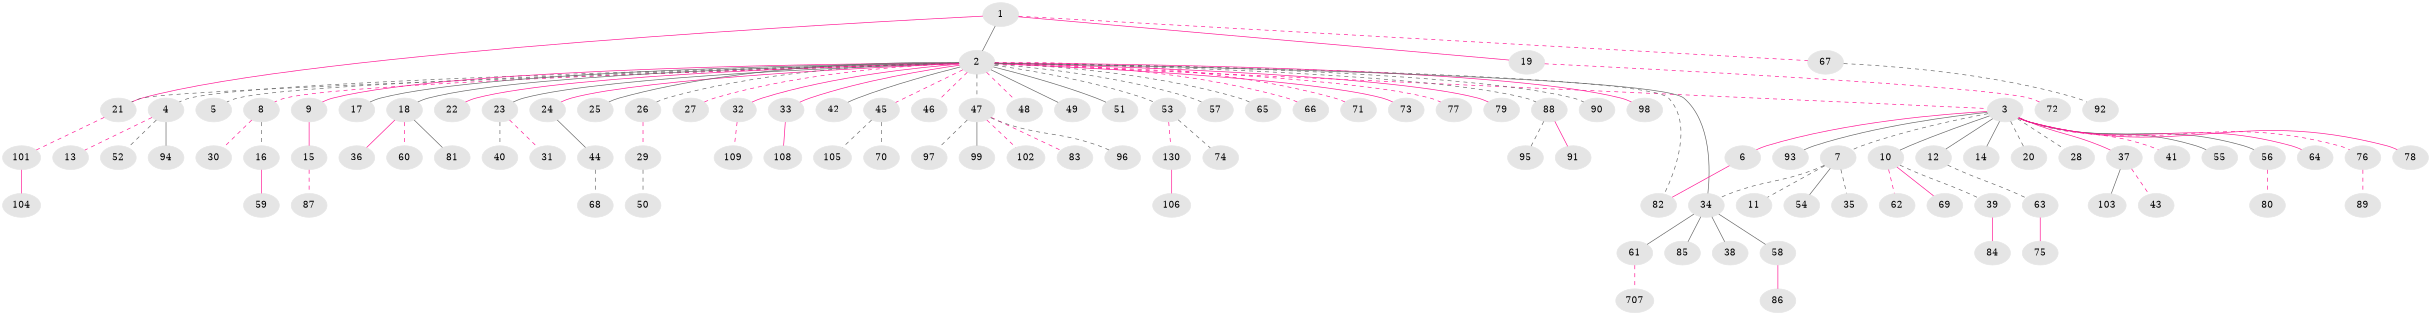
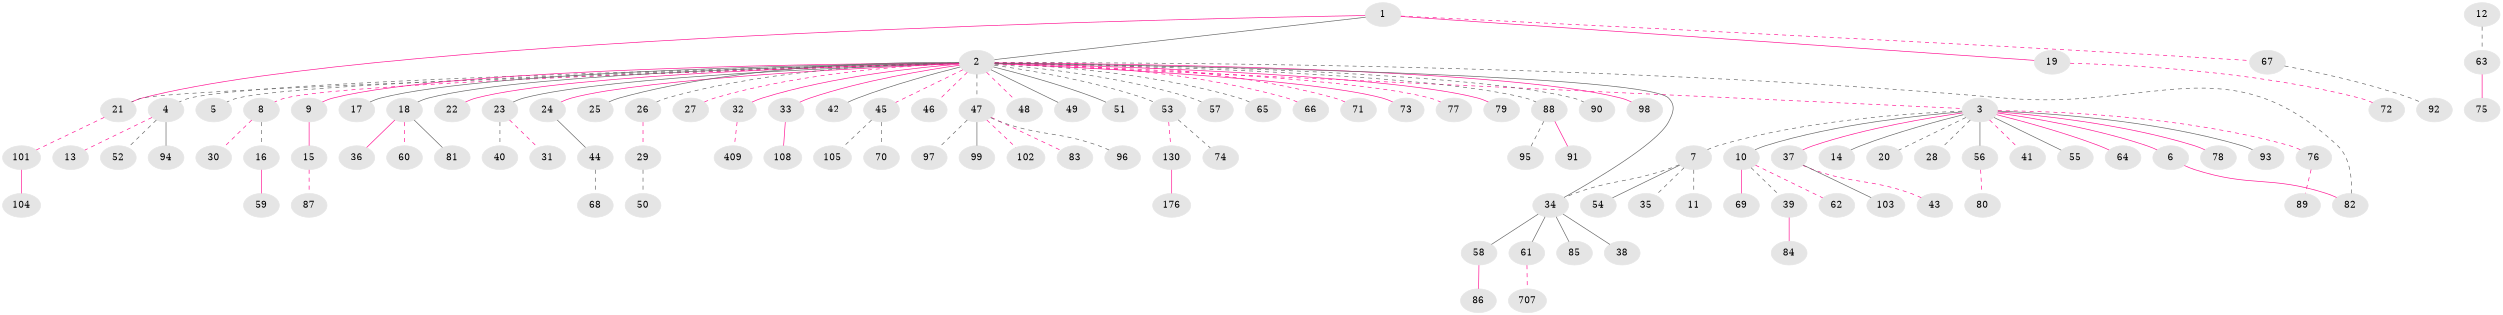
(1969, 134) -> none
(733, 158) -> (733, 158)
(1172, 205) -> (1172, 205)
